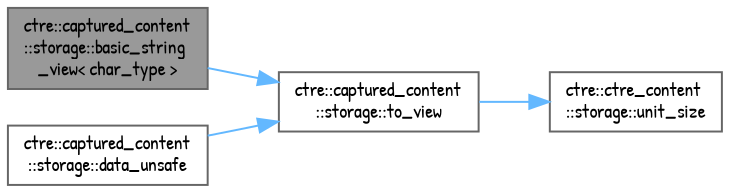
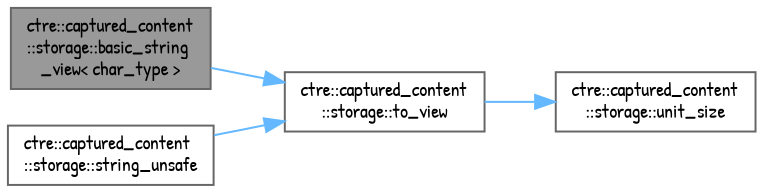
(636, 102) -> (656, 102)
(108, 155) -> (111, 155)
